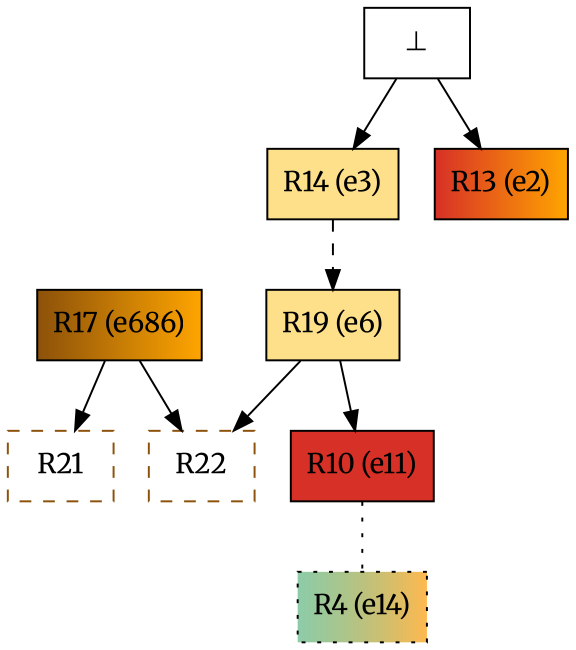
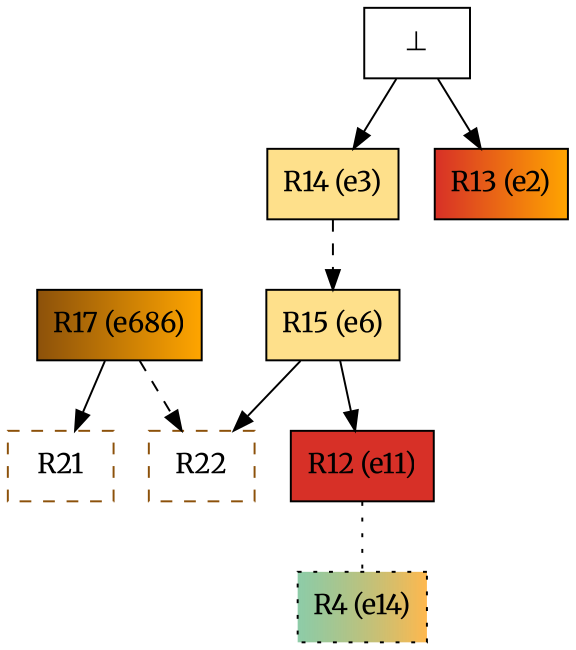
(333, 325) -> (333, 325)
(156, 387) -> (156, 387)
(362, 466) -> (362, 466)
